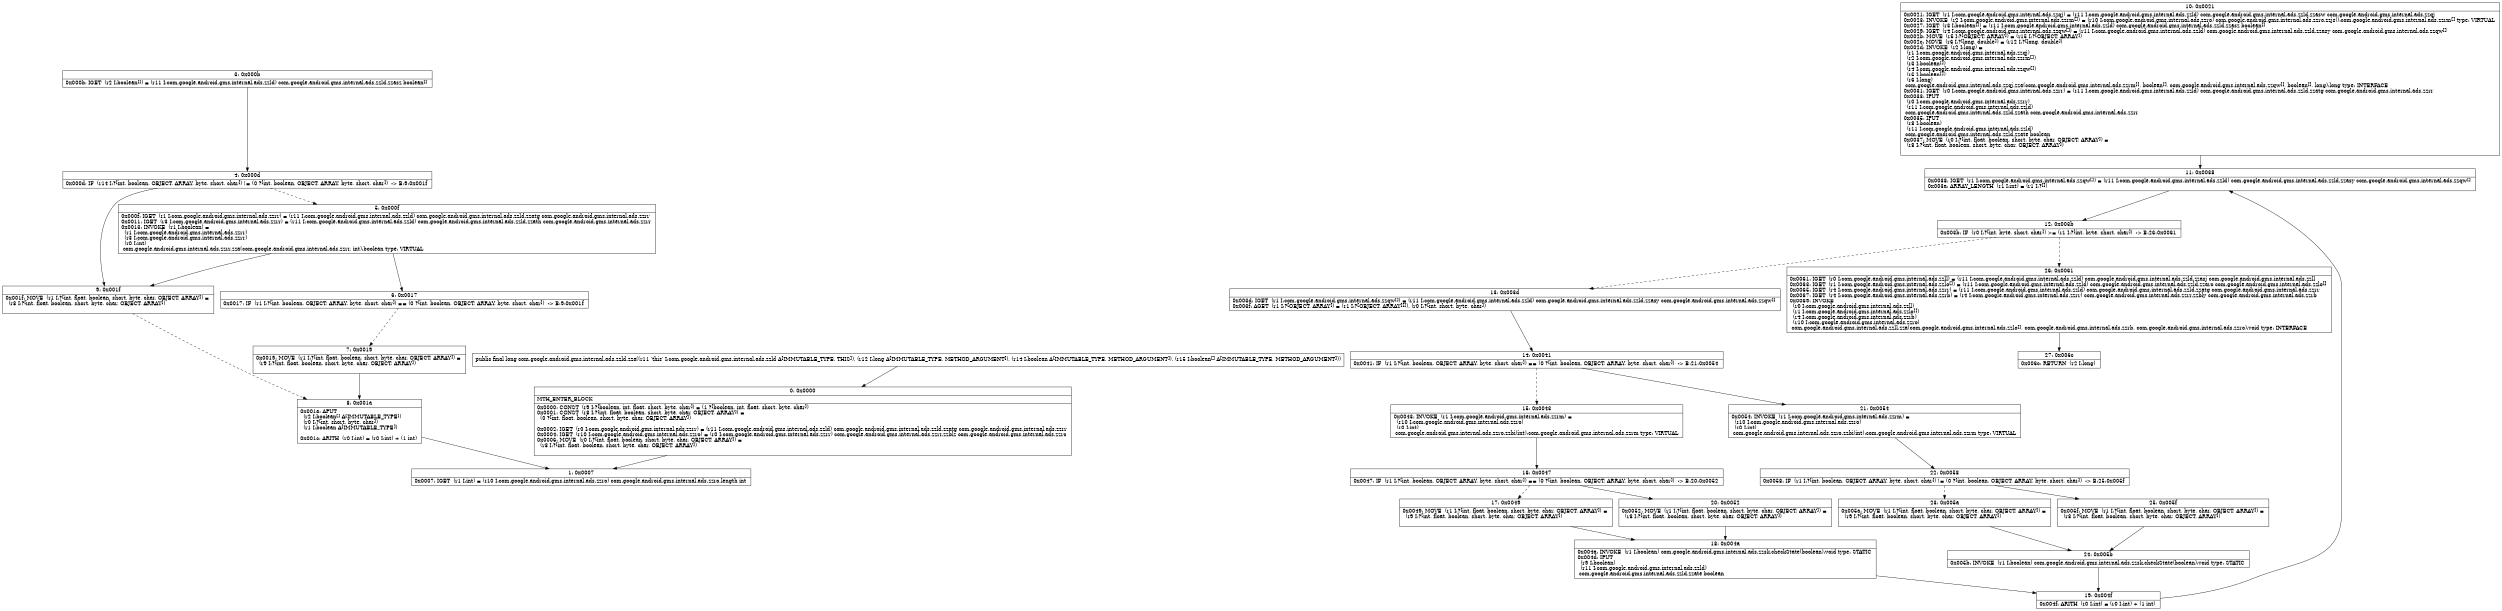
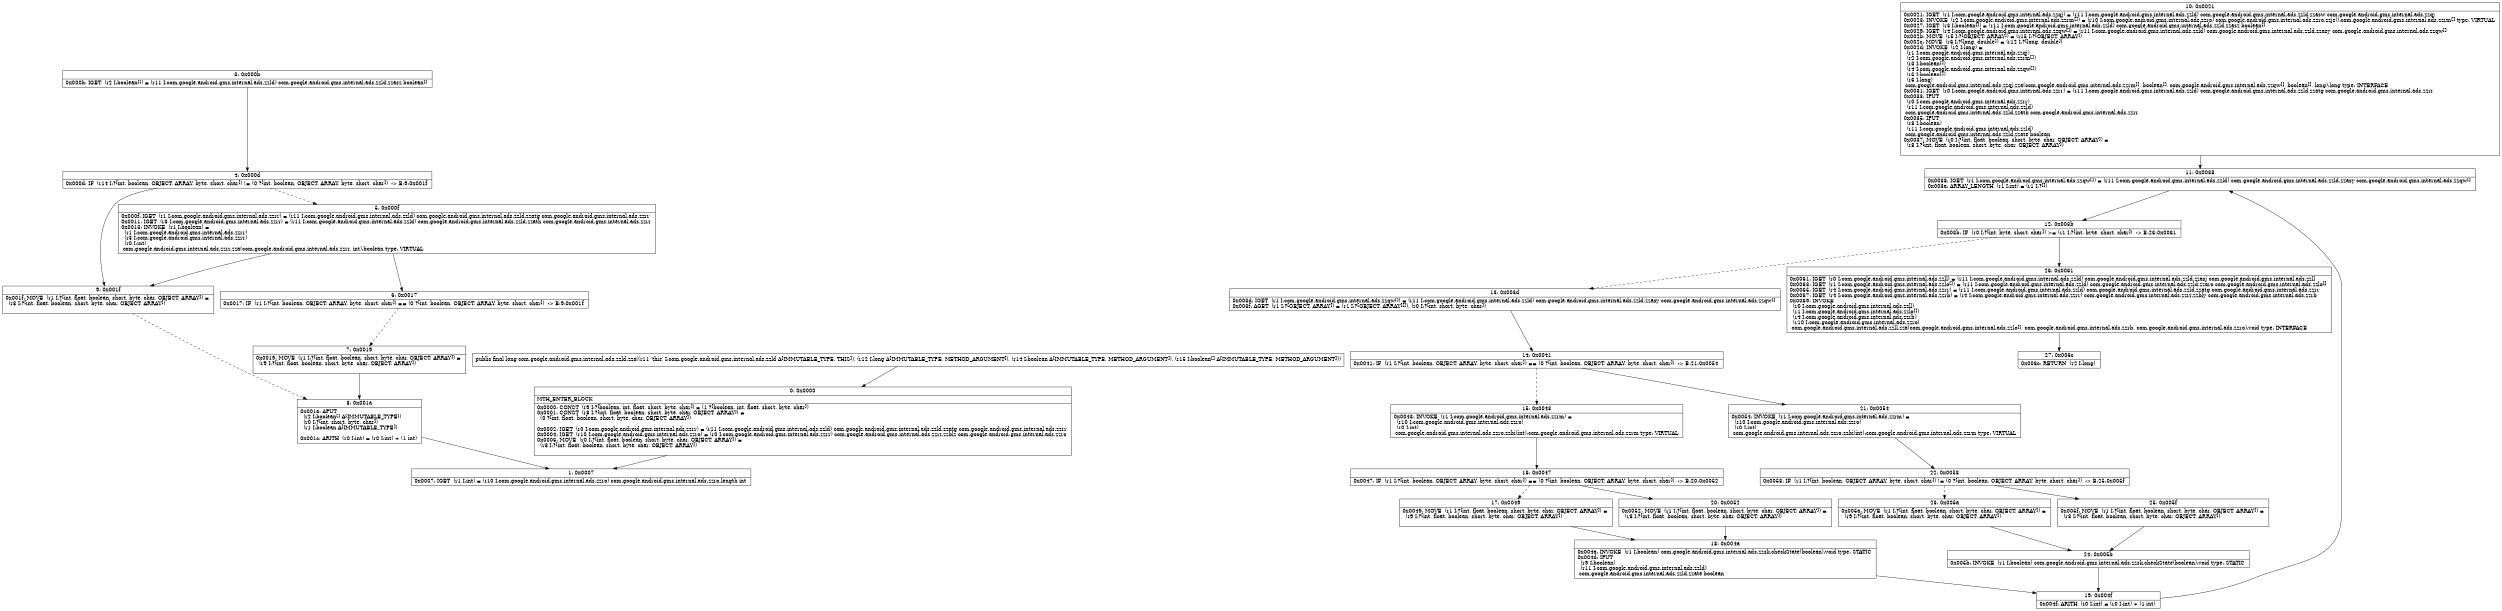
(2059, 250) -> (2059, 250)
